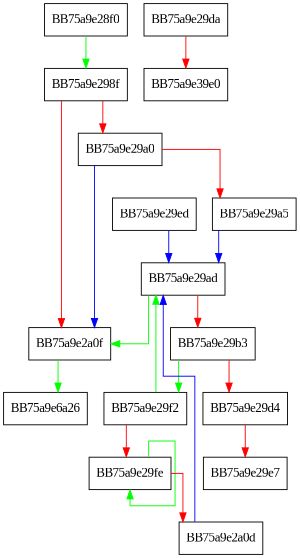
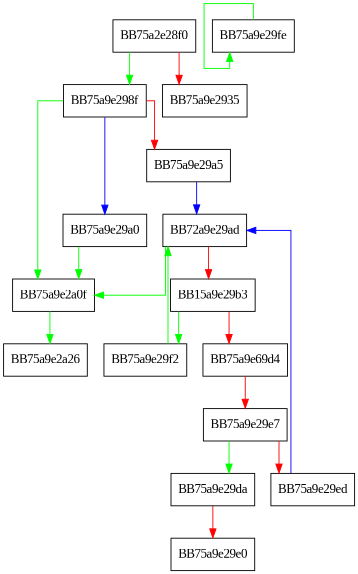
(86, 20) -> (154, 36)
(186, 85) -> (213, 554)
none -> (205, 101)
(103, 112) -> (105, 161)
(211, 149) -> (155, 116)
(61, 210) -> (38, 173)
(94, 242) -> (79, 258)
(183, 279) -> (205, 230)
(213, 344) -> (213, 295)
(45, 409) -> (45, 360)
(245, 409) -> (245, 360)
(126, 436) -> none
none -> (229, 453)
none -> (279, 453)
(221, 538) -> none
